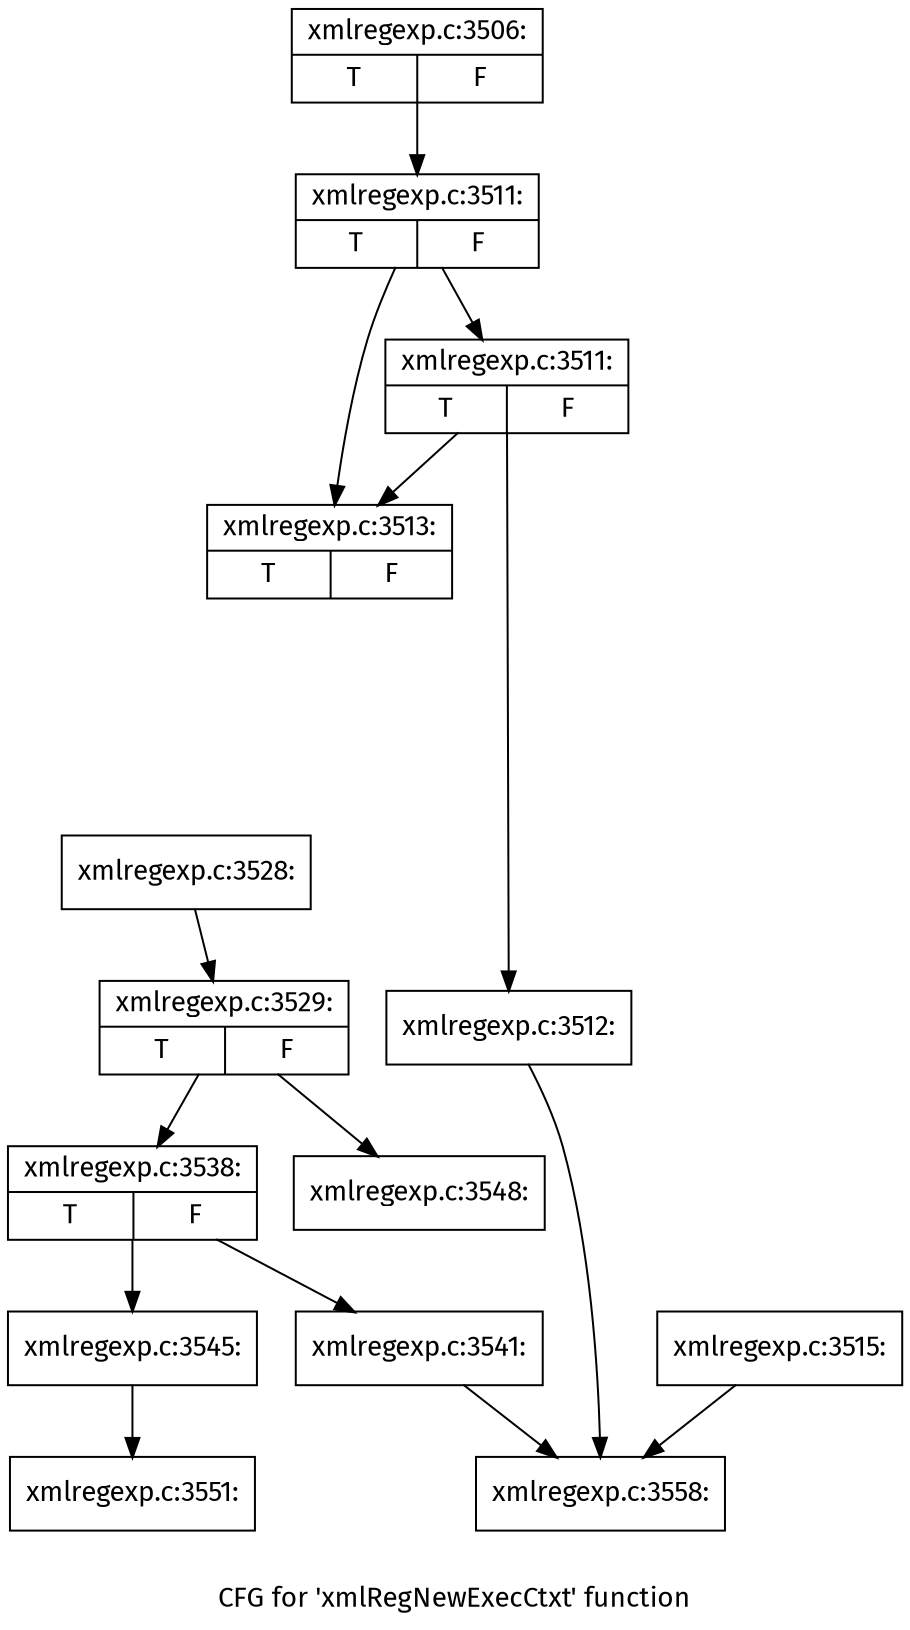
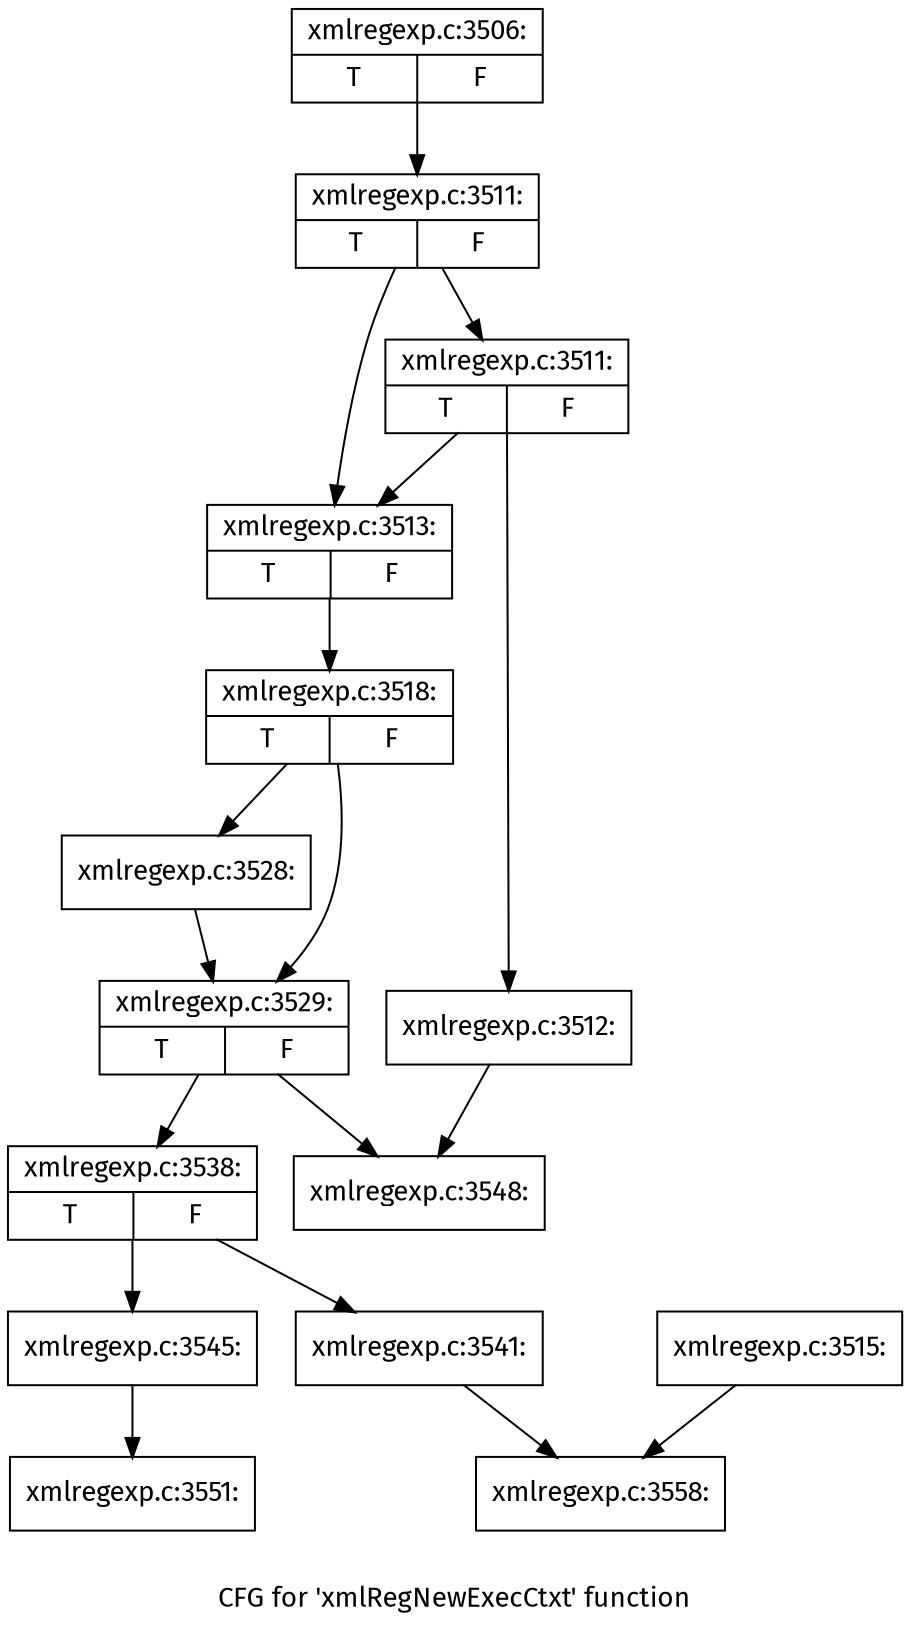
none -> (330, 717)
(583, 1246) -> (469, 1101)
